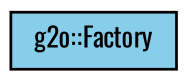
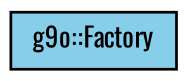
(94, 41) -> (94, 41)
